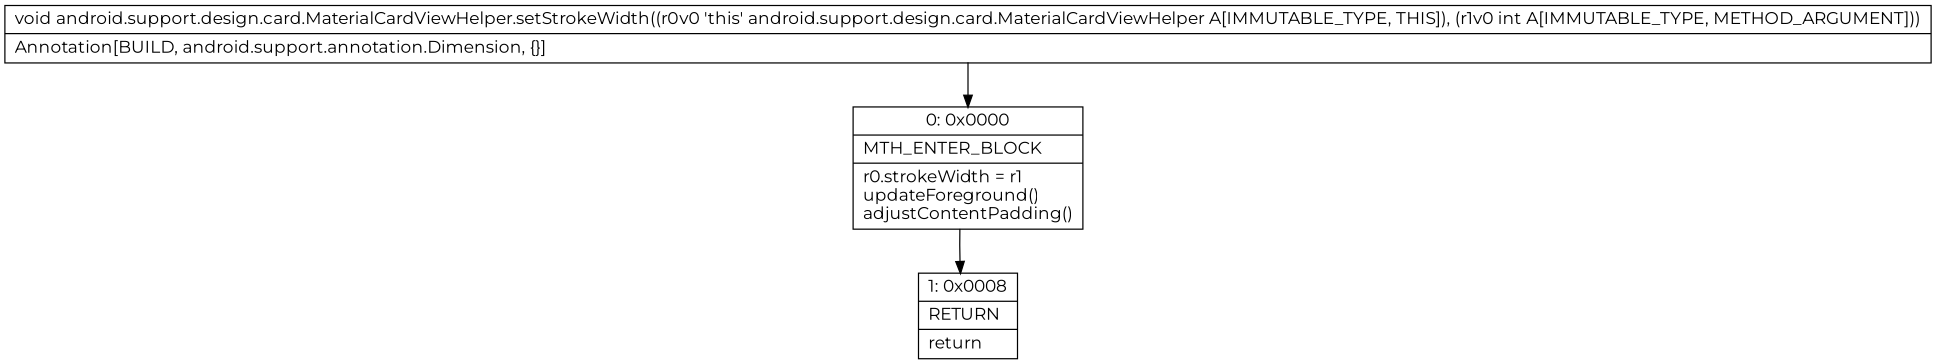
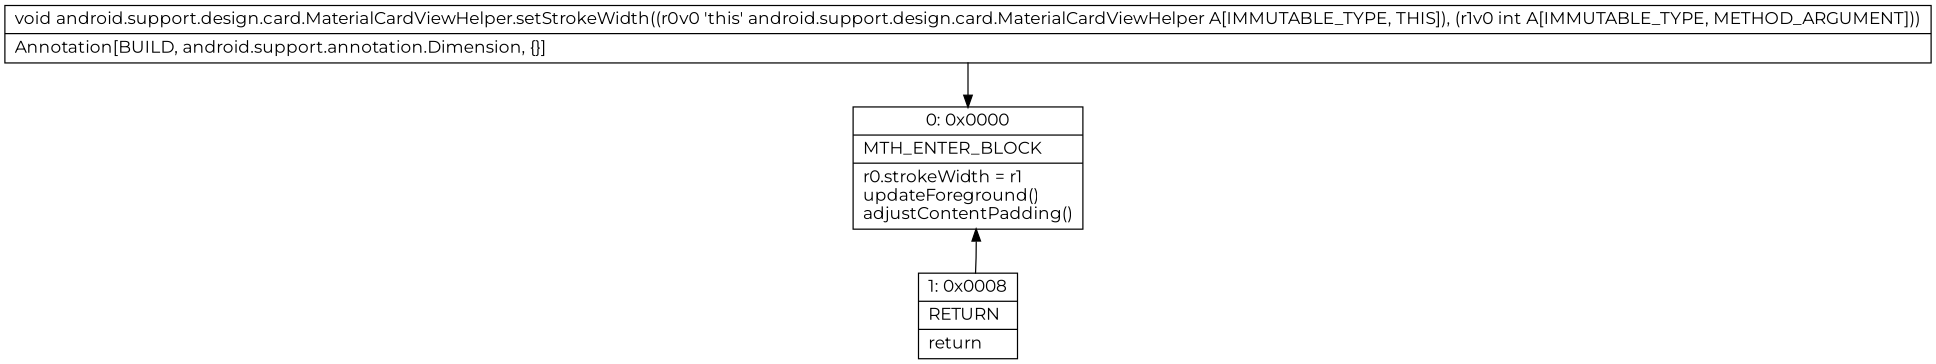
(960, 245) -> (976, 258)
